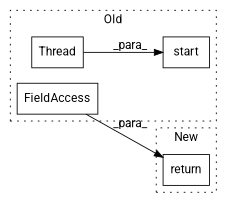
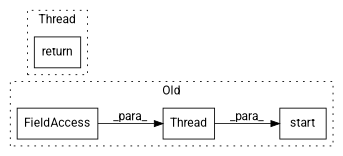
(121, 134) -> (126, 124)
(186, 138) -> (58, 20)
